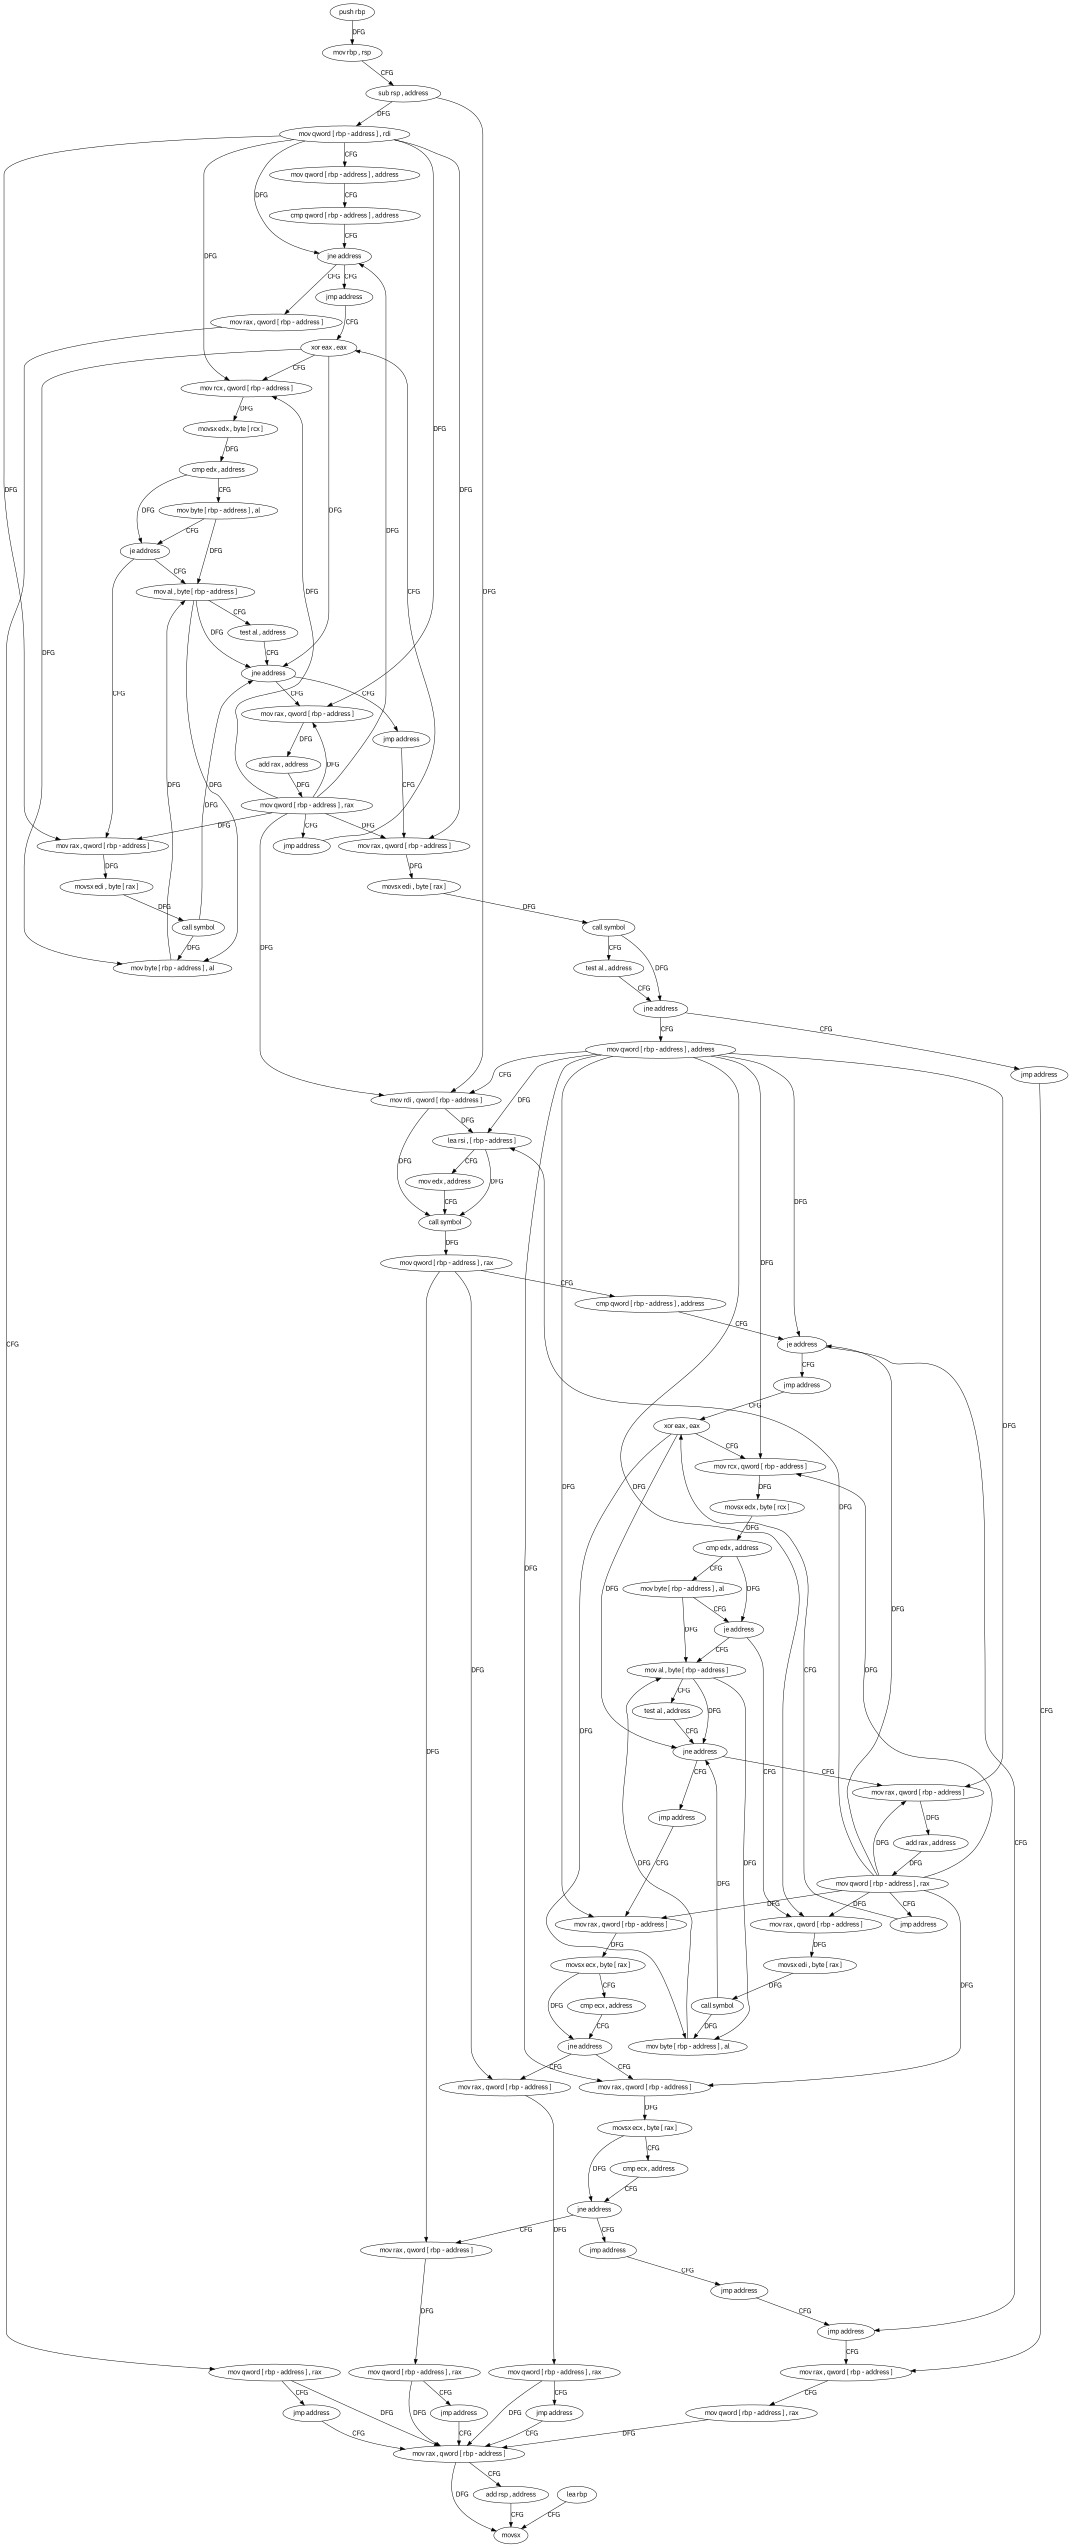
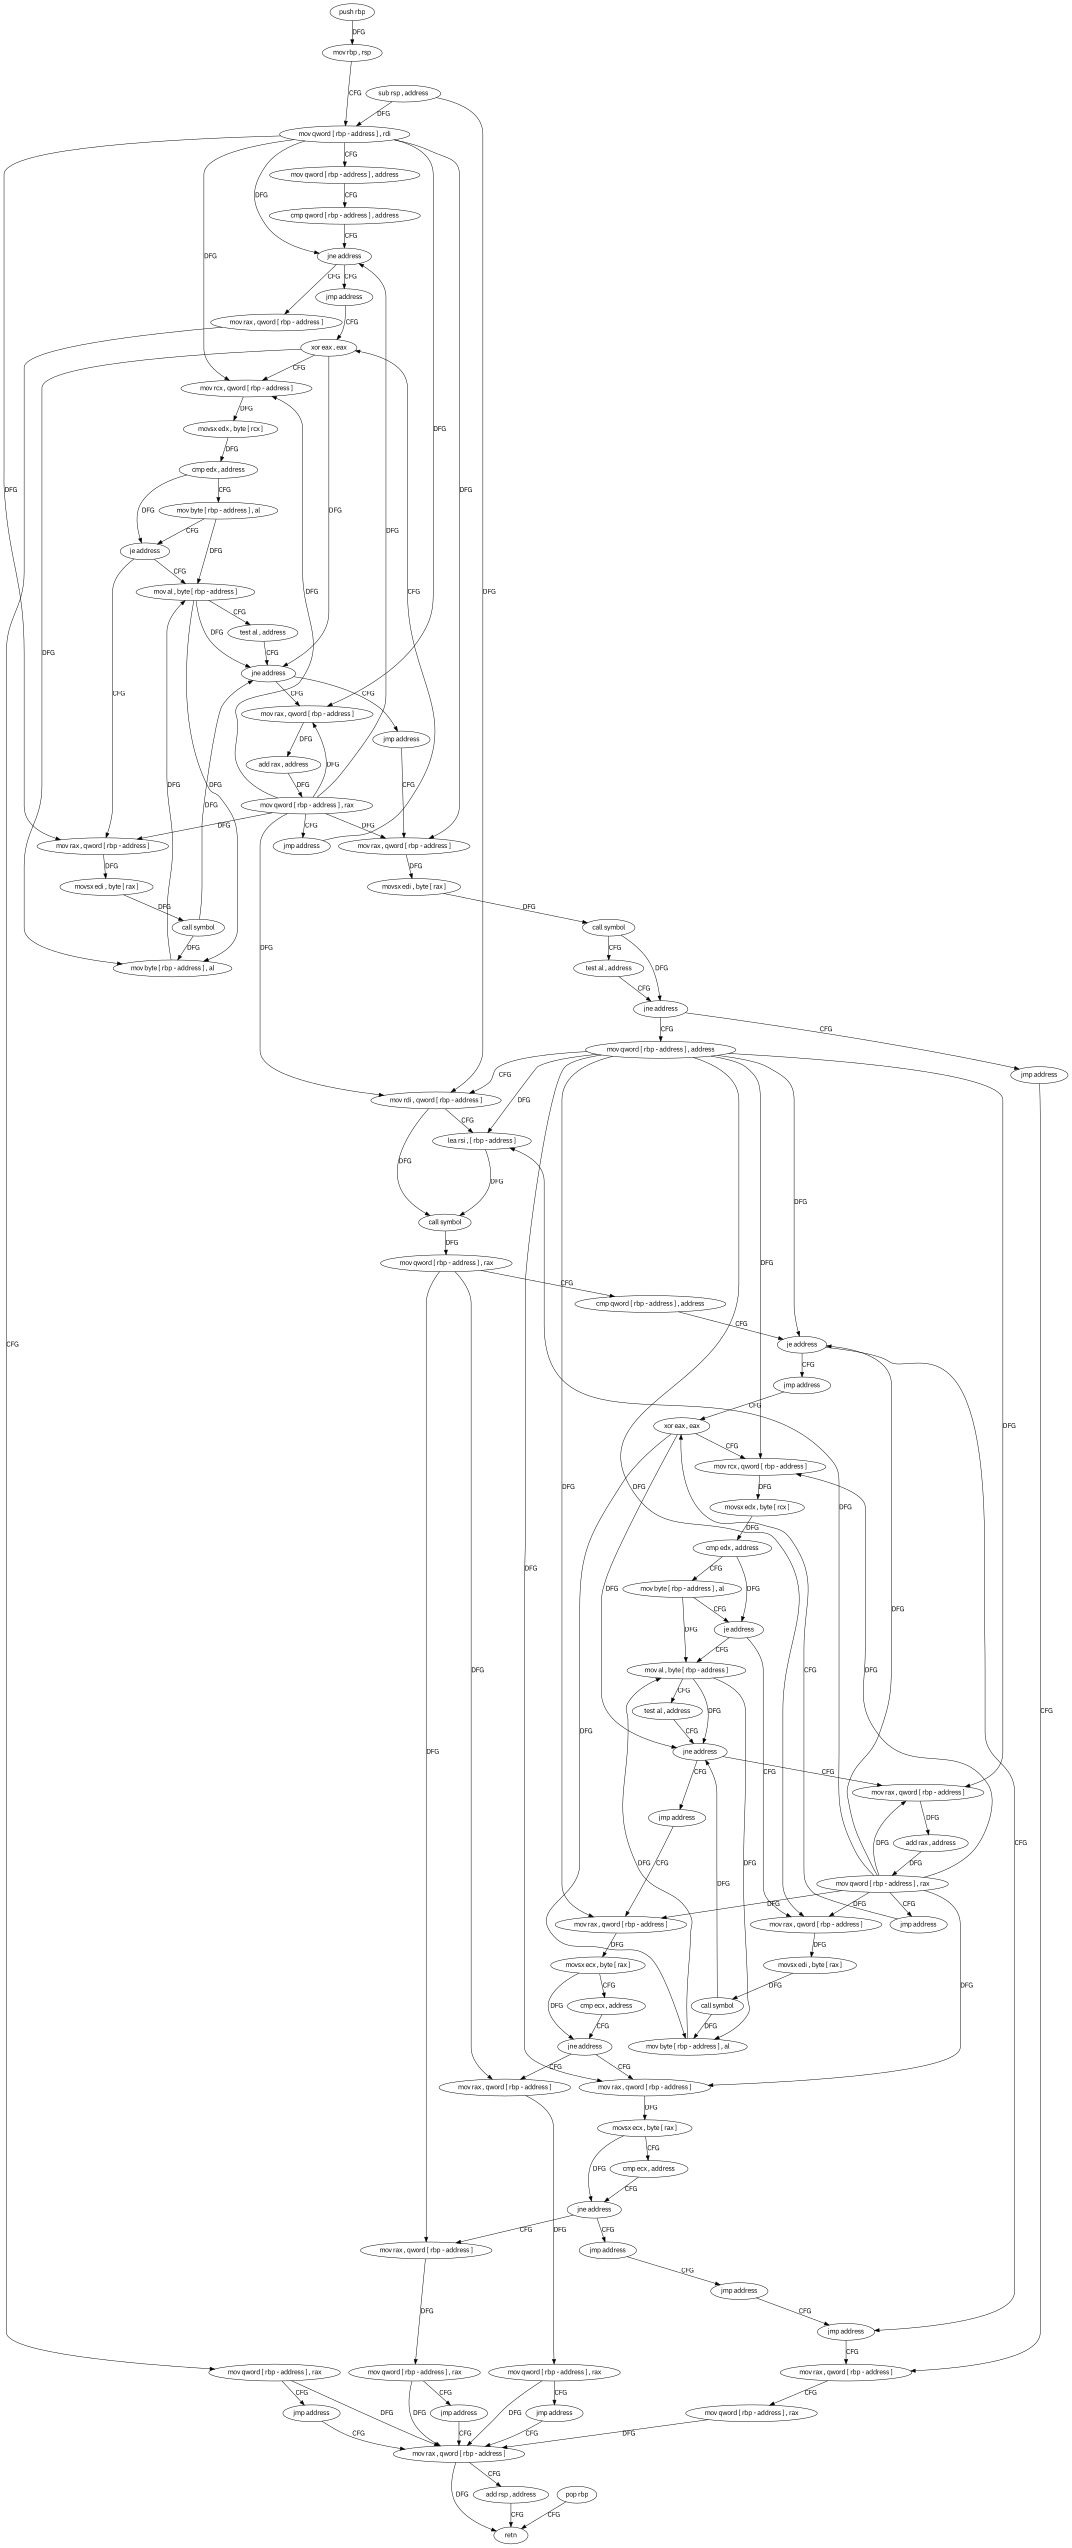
(376, 72) -> (348, 91)
(468, 1121) -> (468, 1121)
(444, 1182) -> none
(577, 2495) -> (577, 2495)
(511, 2535) -> (511, 2535)
